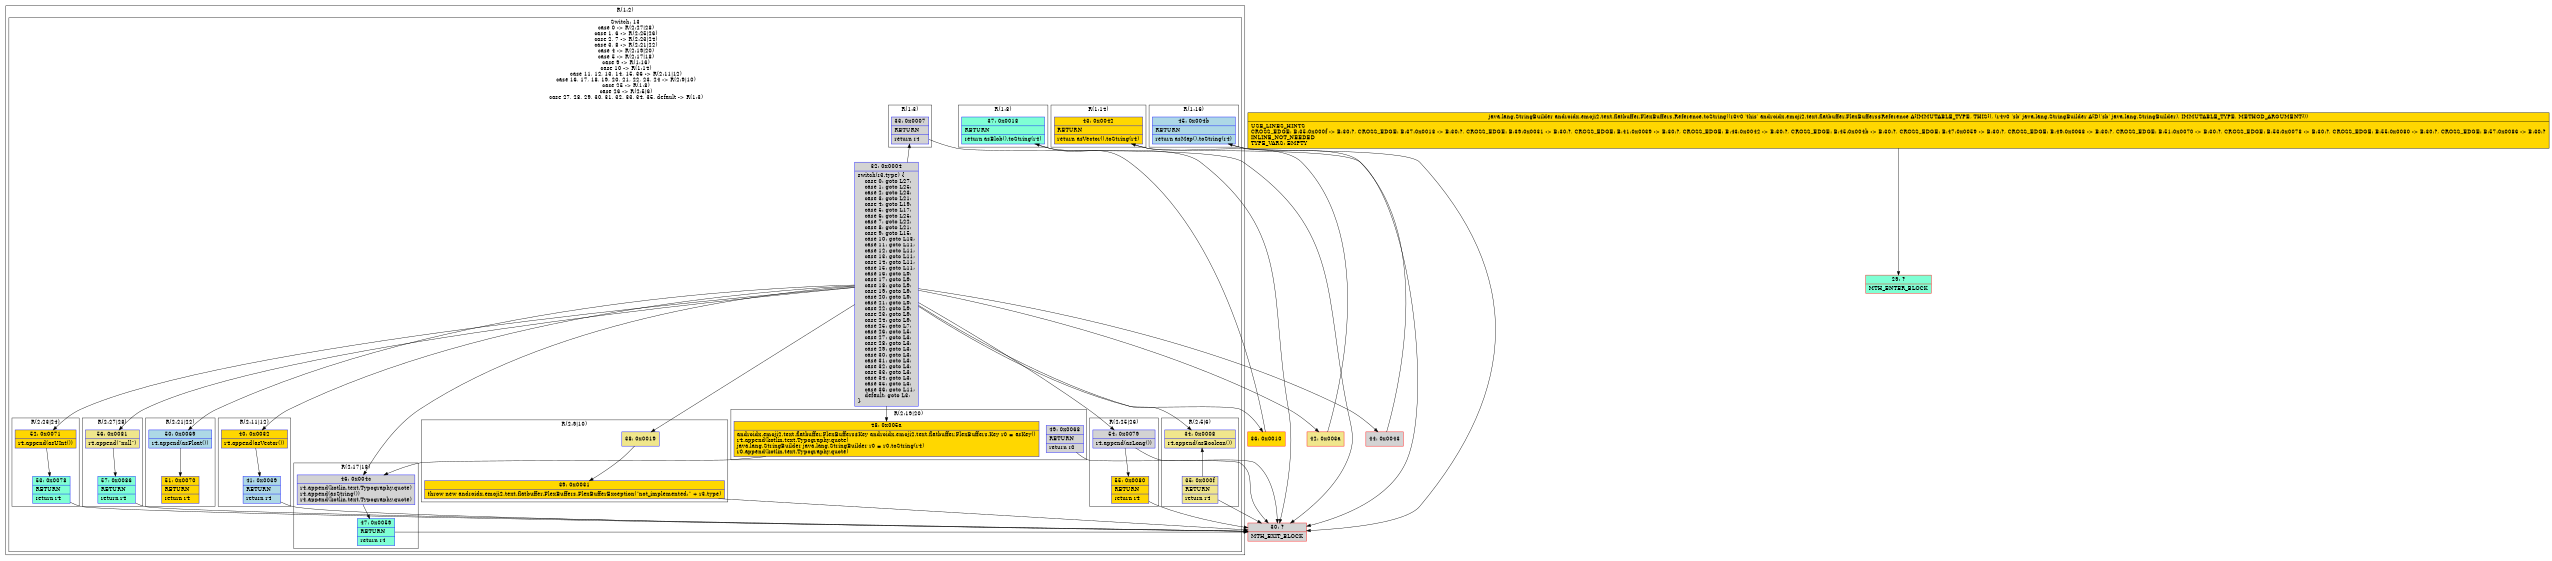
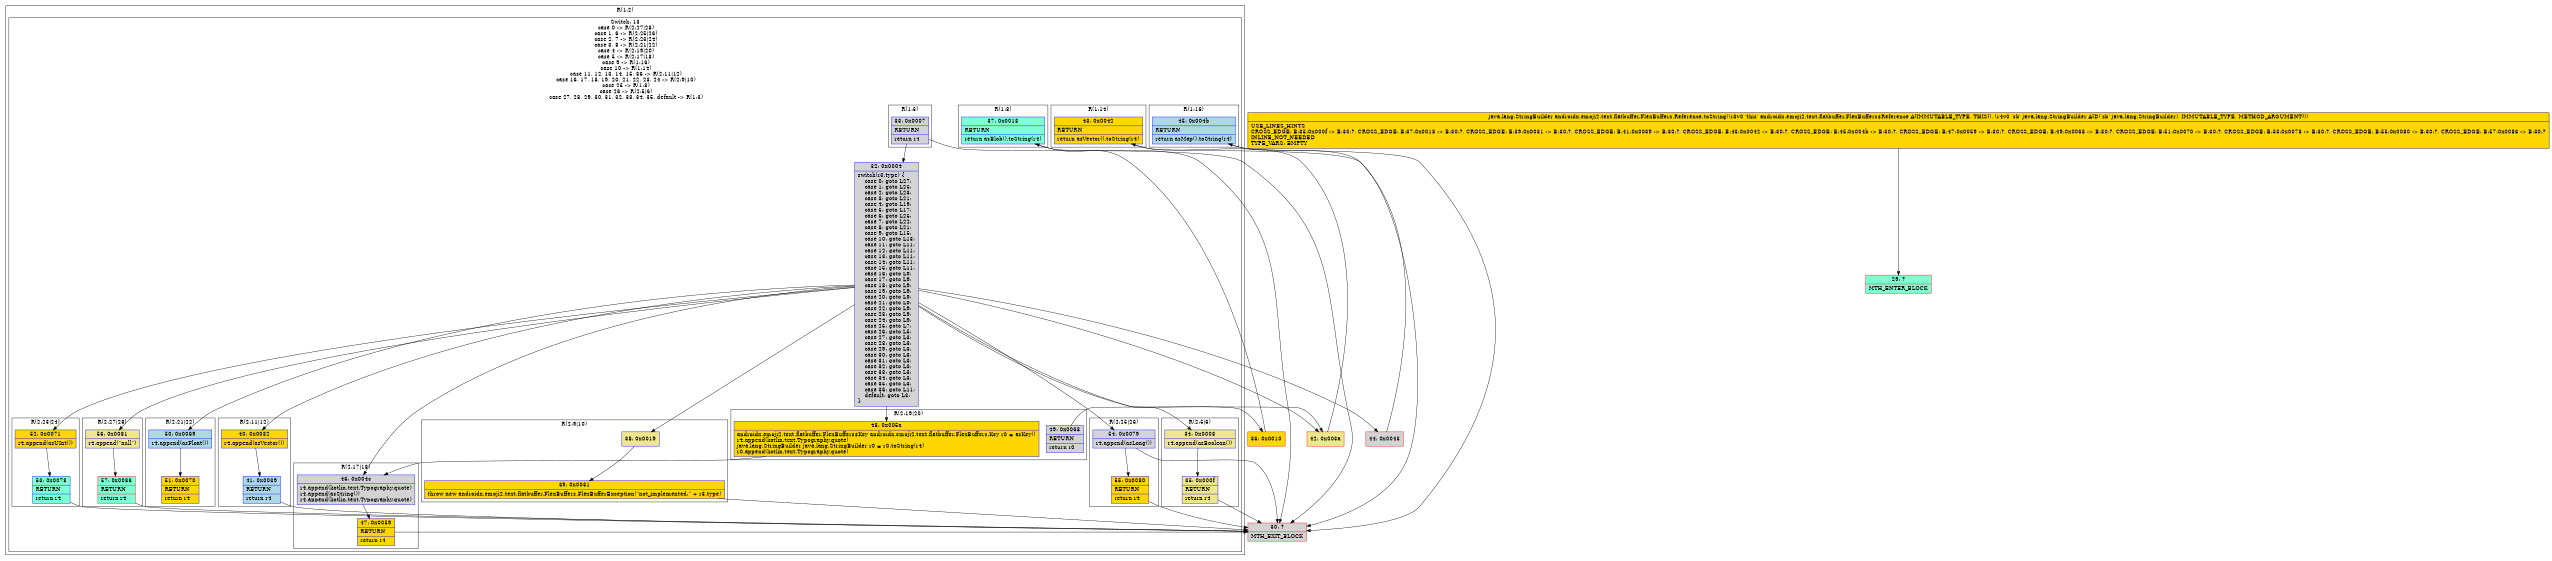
(908, 155) -> (905, 151)
(1155, 461) -> (1250, 407)
(1203, 464) -> (1198, 458)
(117, 490) -> (117, 490)
(376, 532) -> (376, 532)
